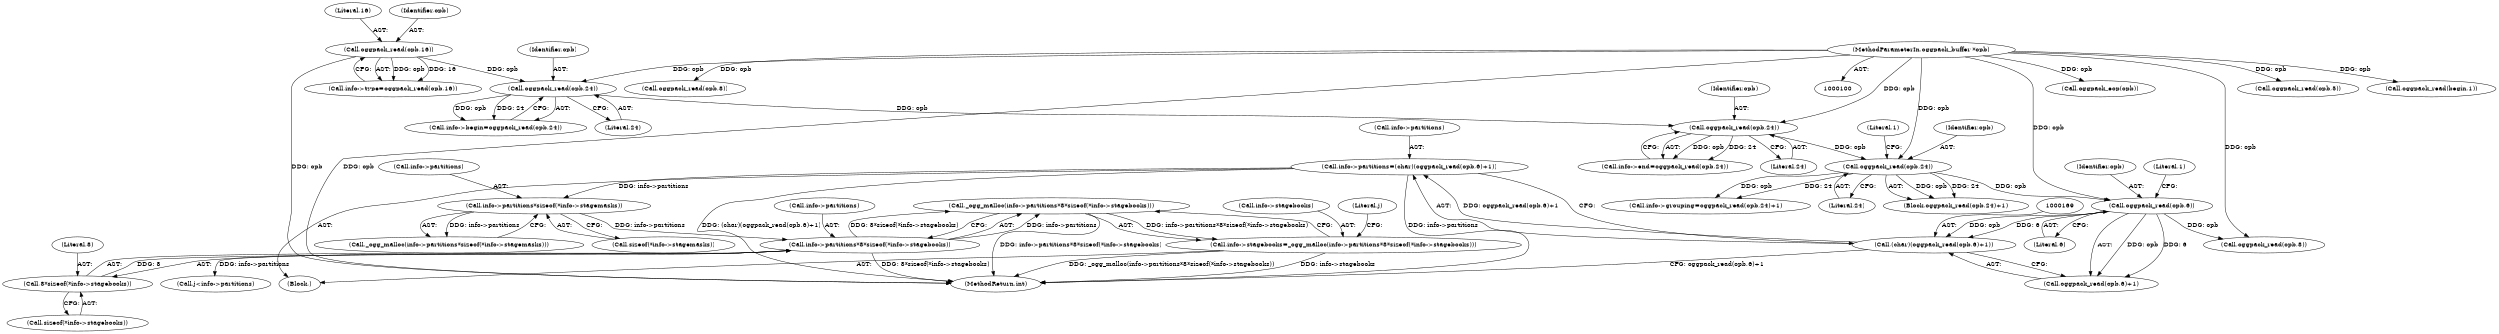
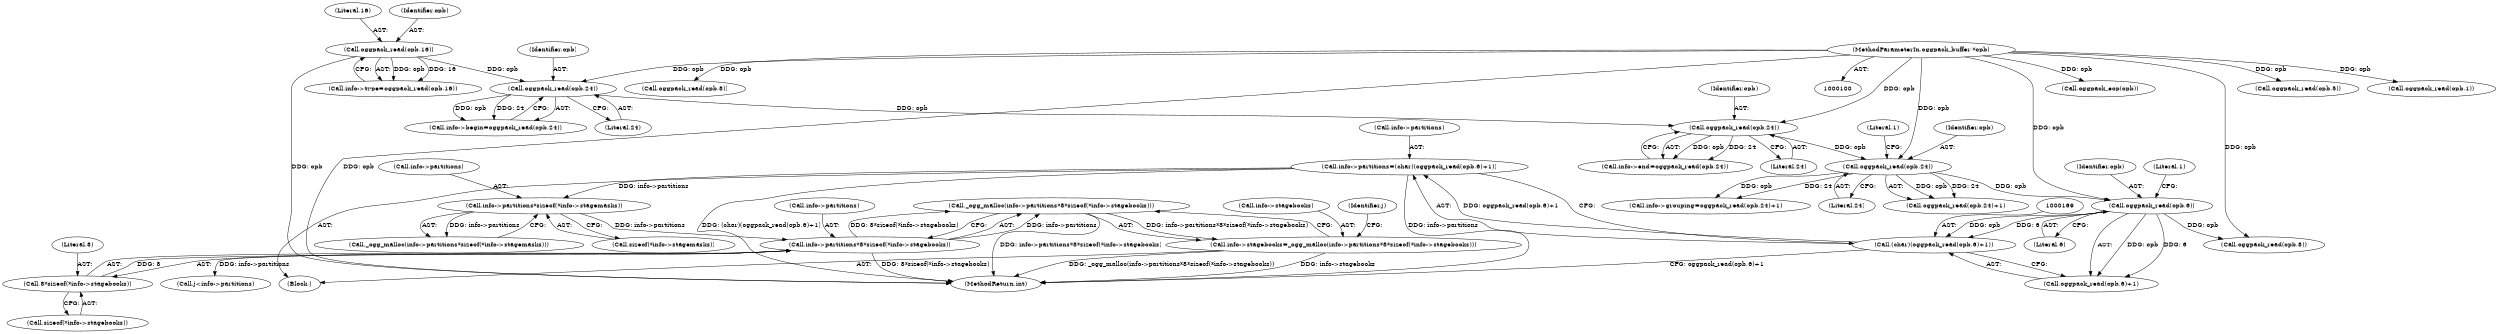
(2431, 89) -> (2431, 89)
(1367, 206) -> (1367, 206)
(1956, 206) -> (1956, 206)
